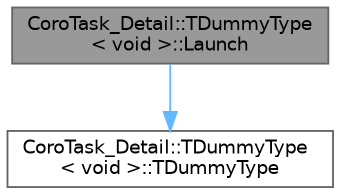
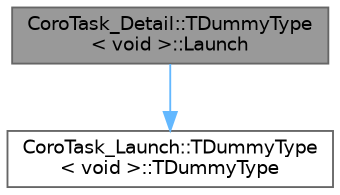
(170, 159) -> (170, 159)
